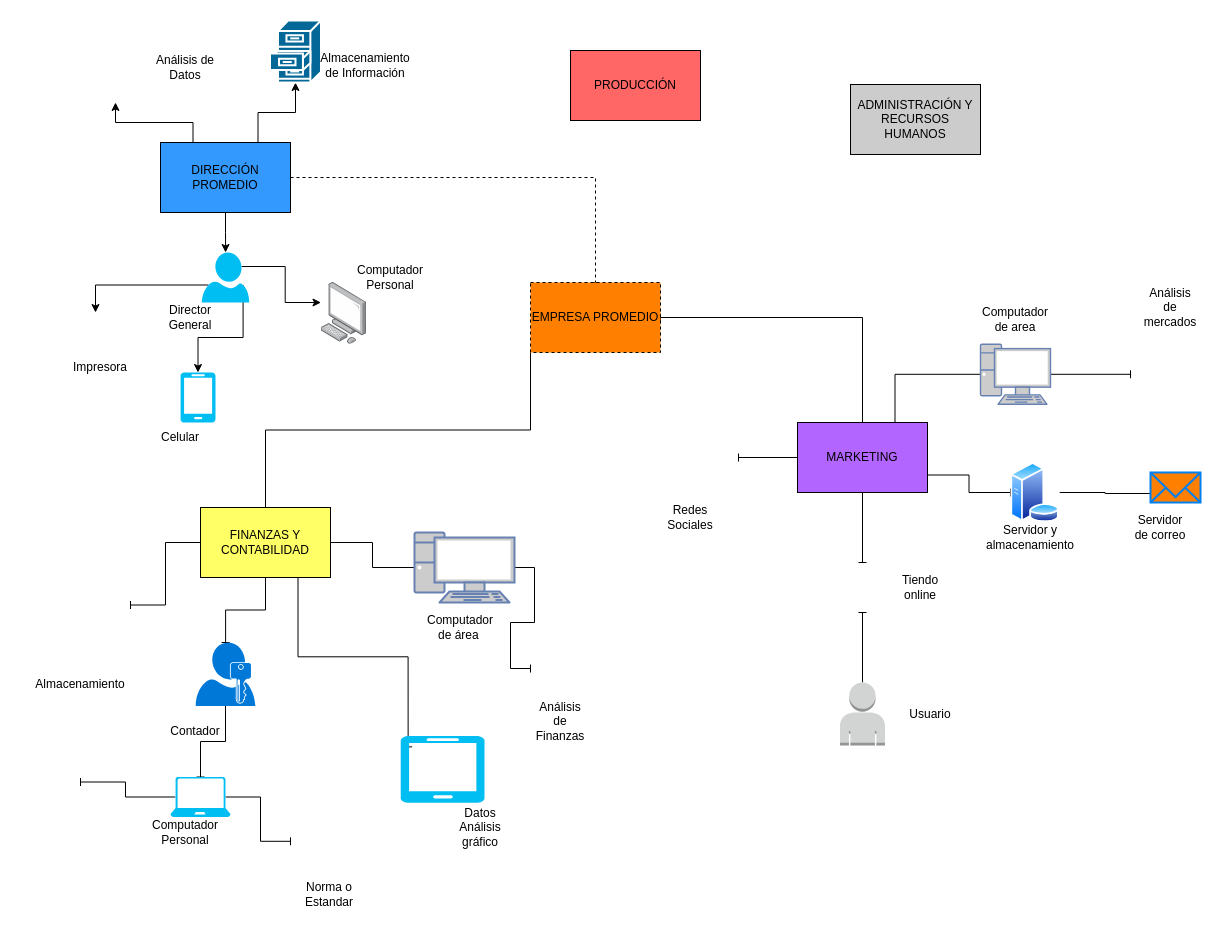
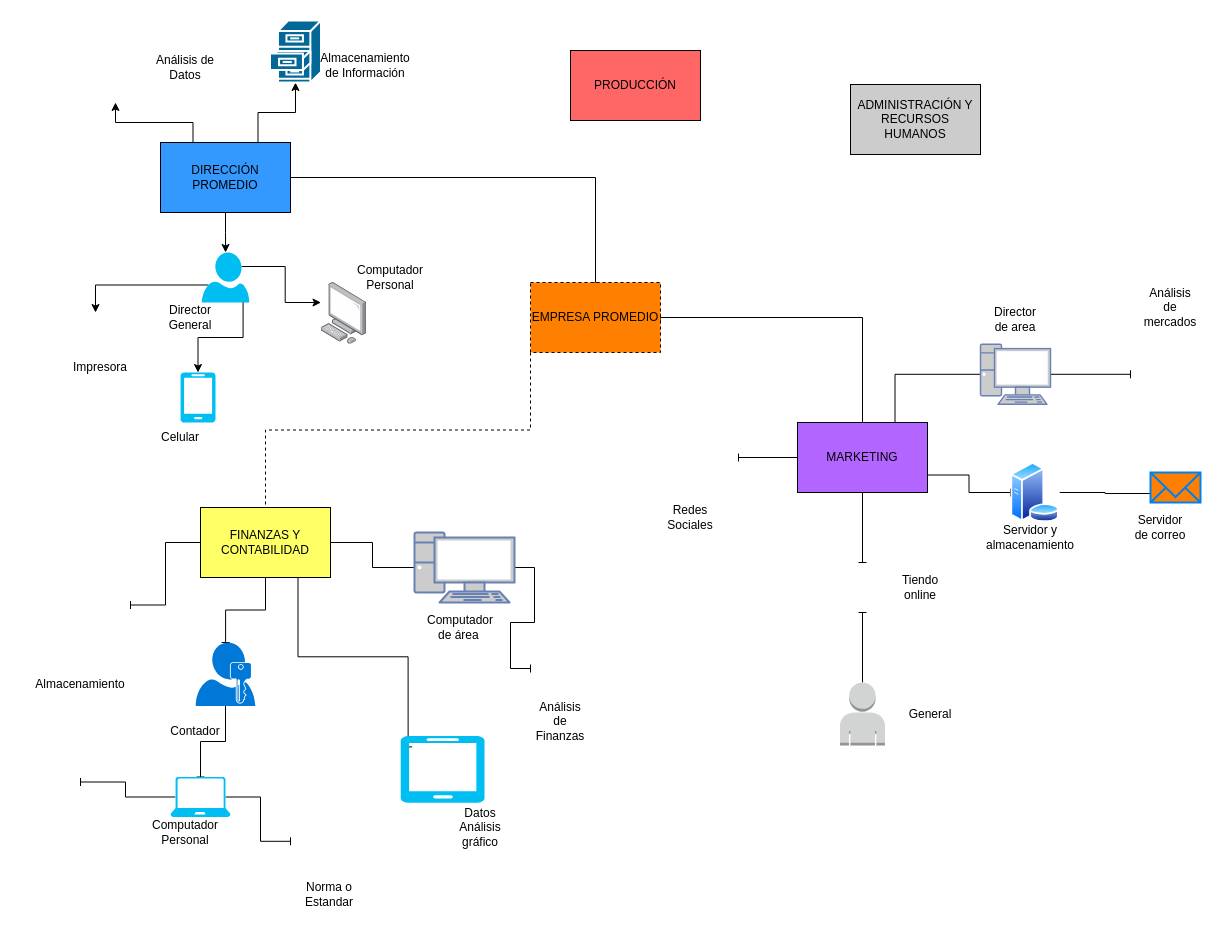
(496, 178) -> (496, 178)
(1016, 320) -> (1016, 320)
(398, 430) -> (398, 430)
(931, 715) -> (931, 715)
